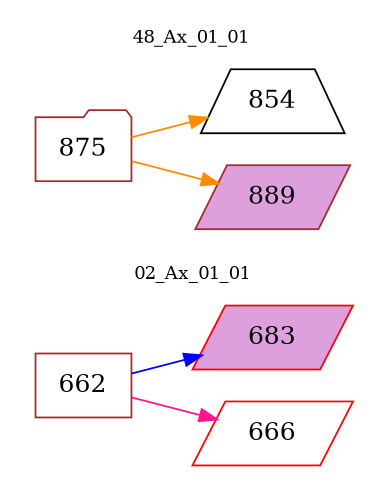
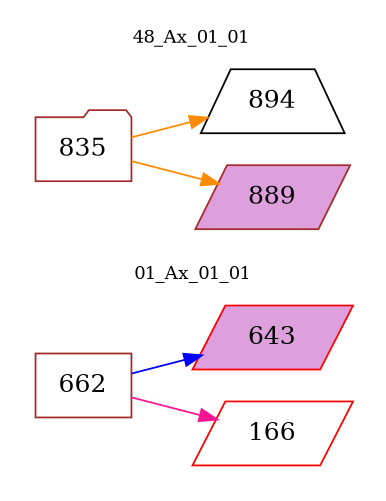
(273, 101) -> (273, 101)
(83, 149) -> (83, 149)
(193, 274) -> (193, 274)
(273, 338) -> (273, 338)
(273, 433) -> (273, 433)
